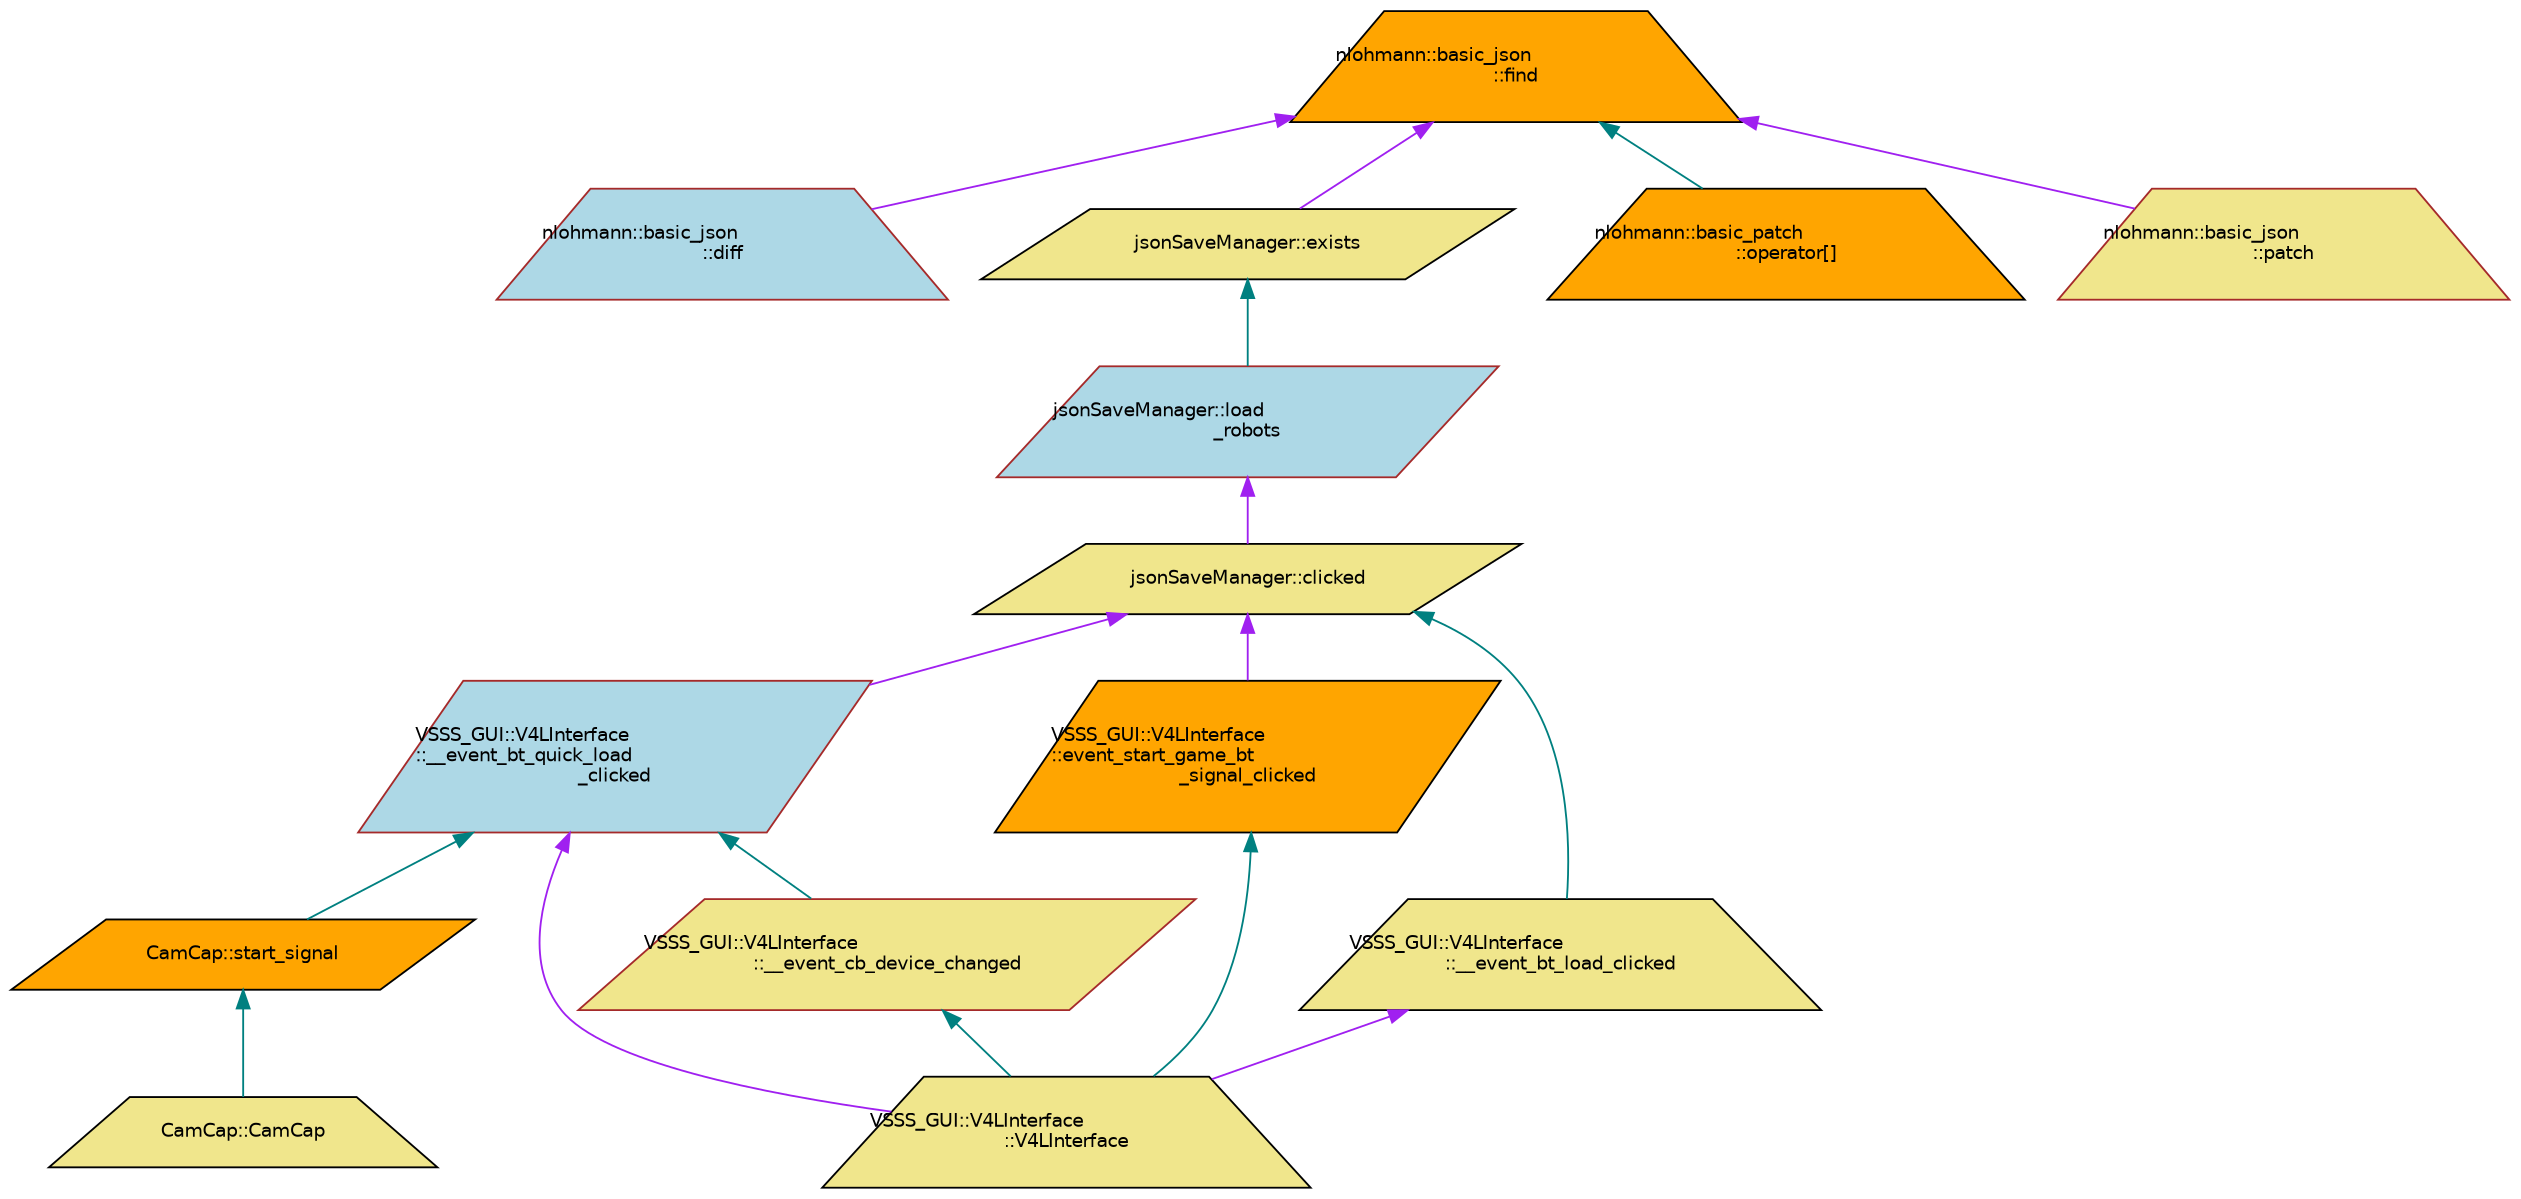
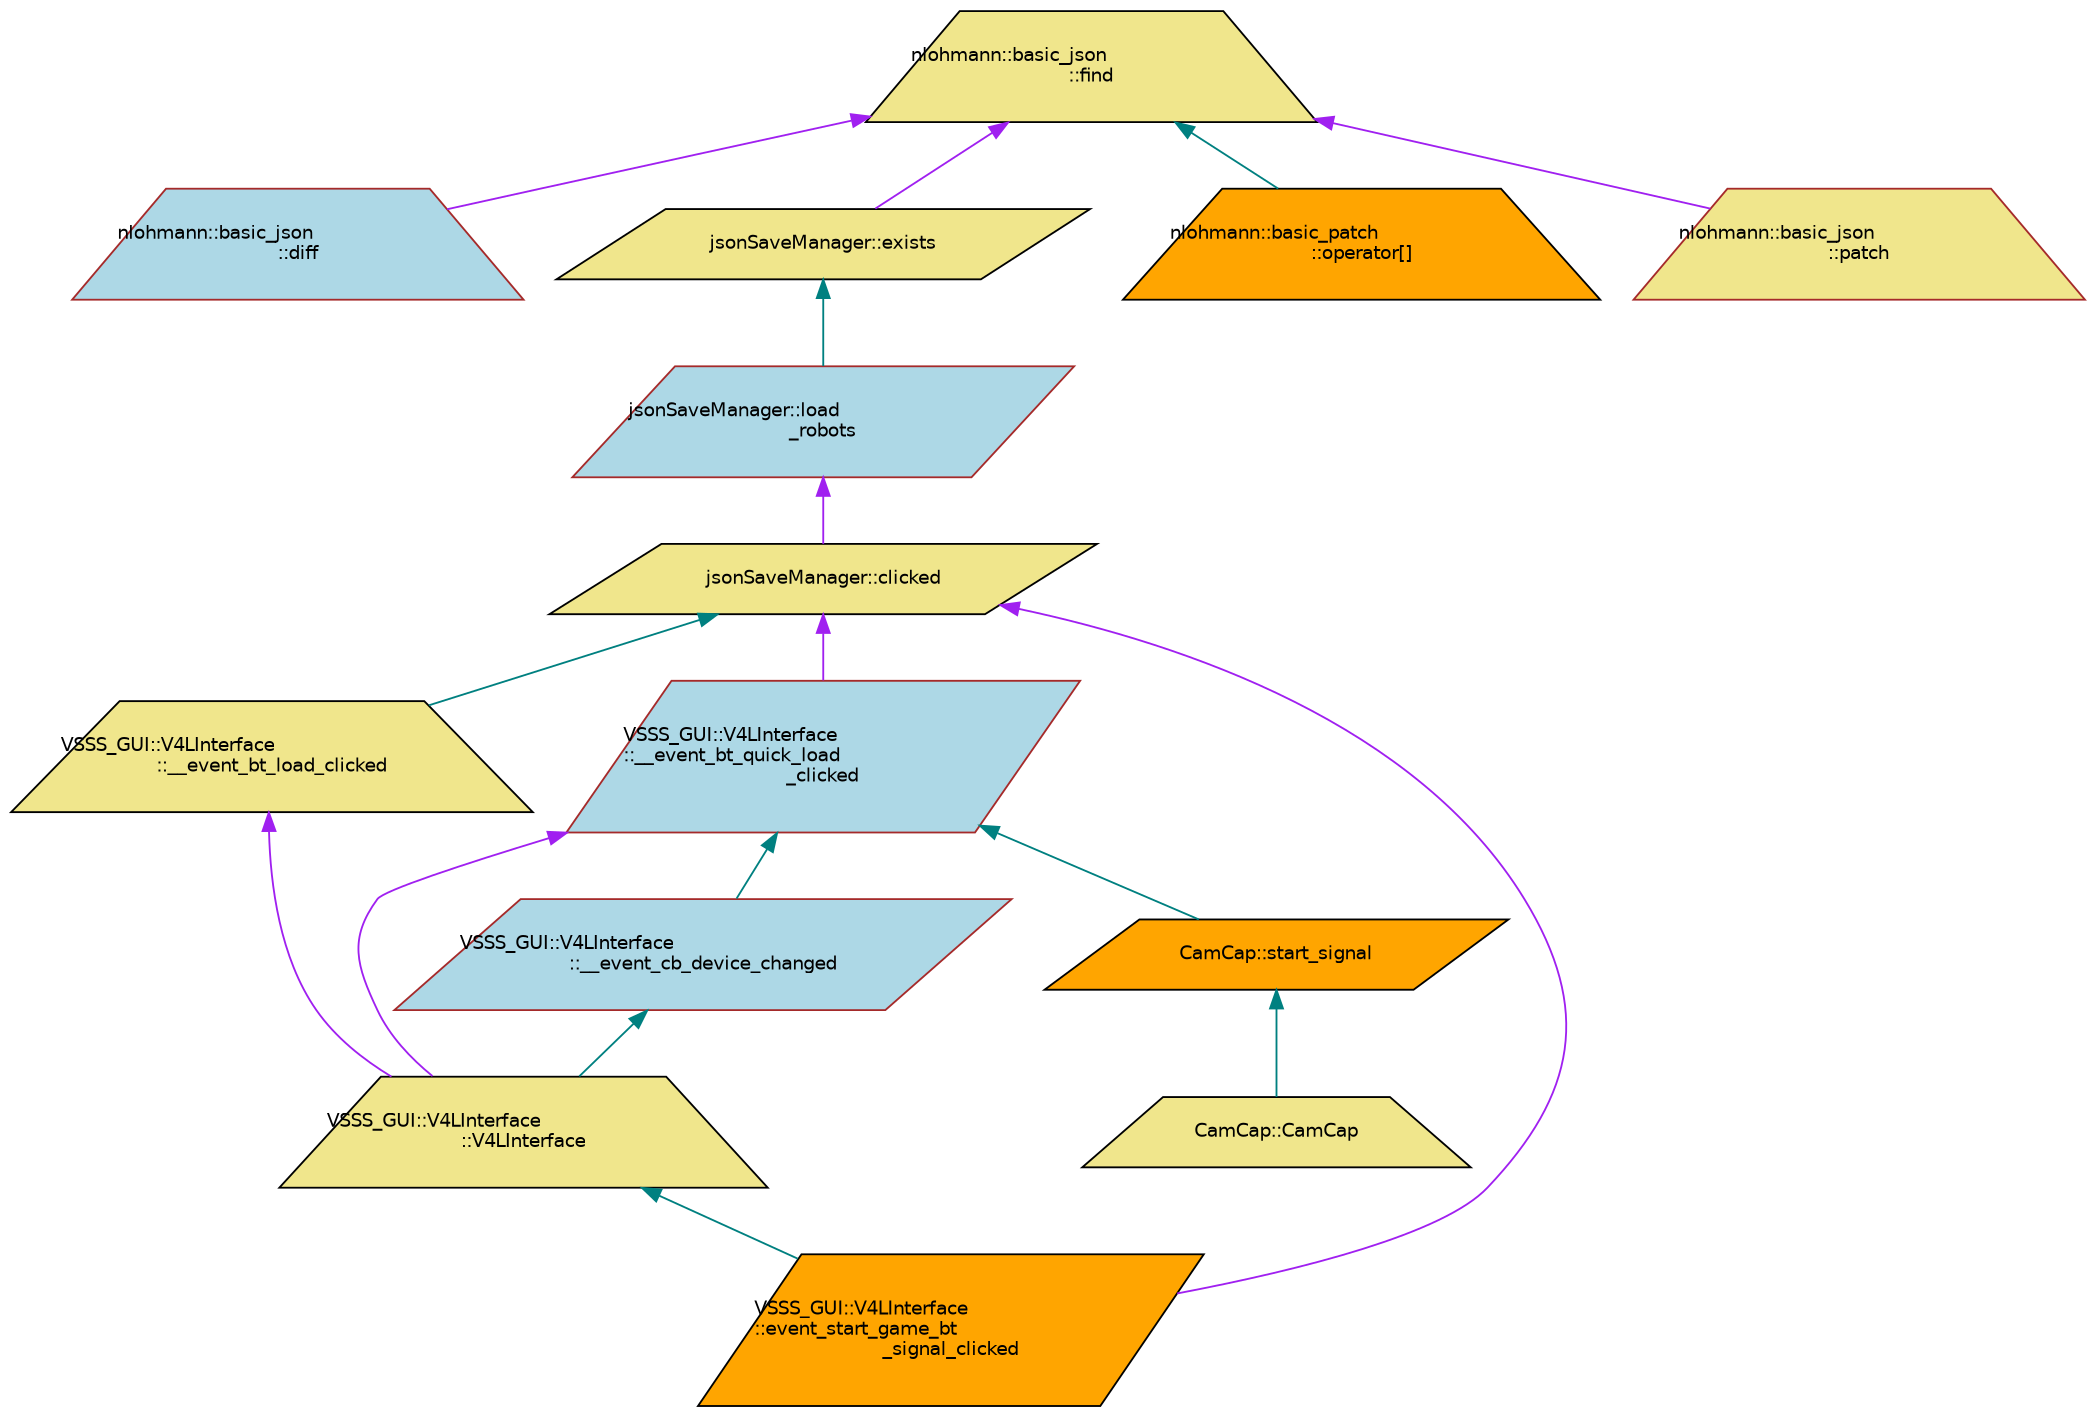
(1516, 67) -> (1092, 67)
(887, 955) -> (703, 955)
(1228, 976) -> (728, 1227)
